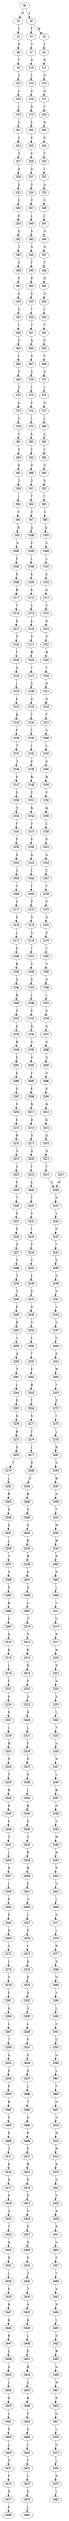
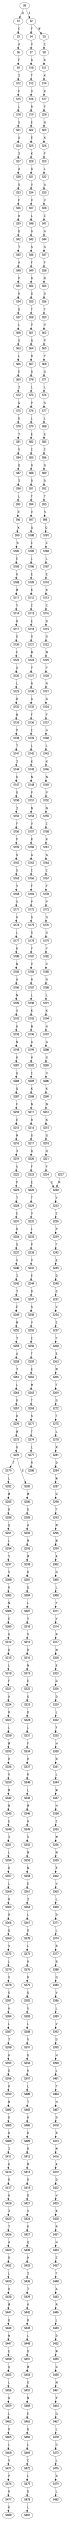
(29, 1478) -> (21, 1470)
